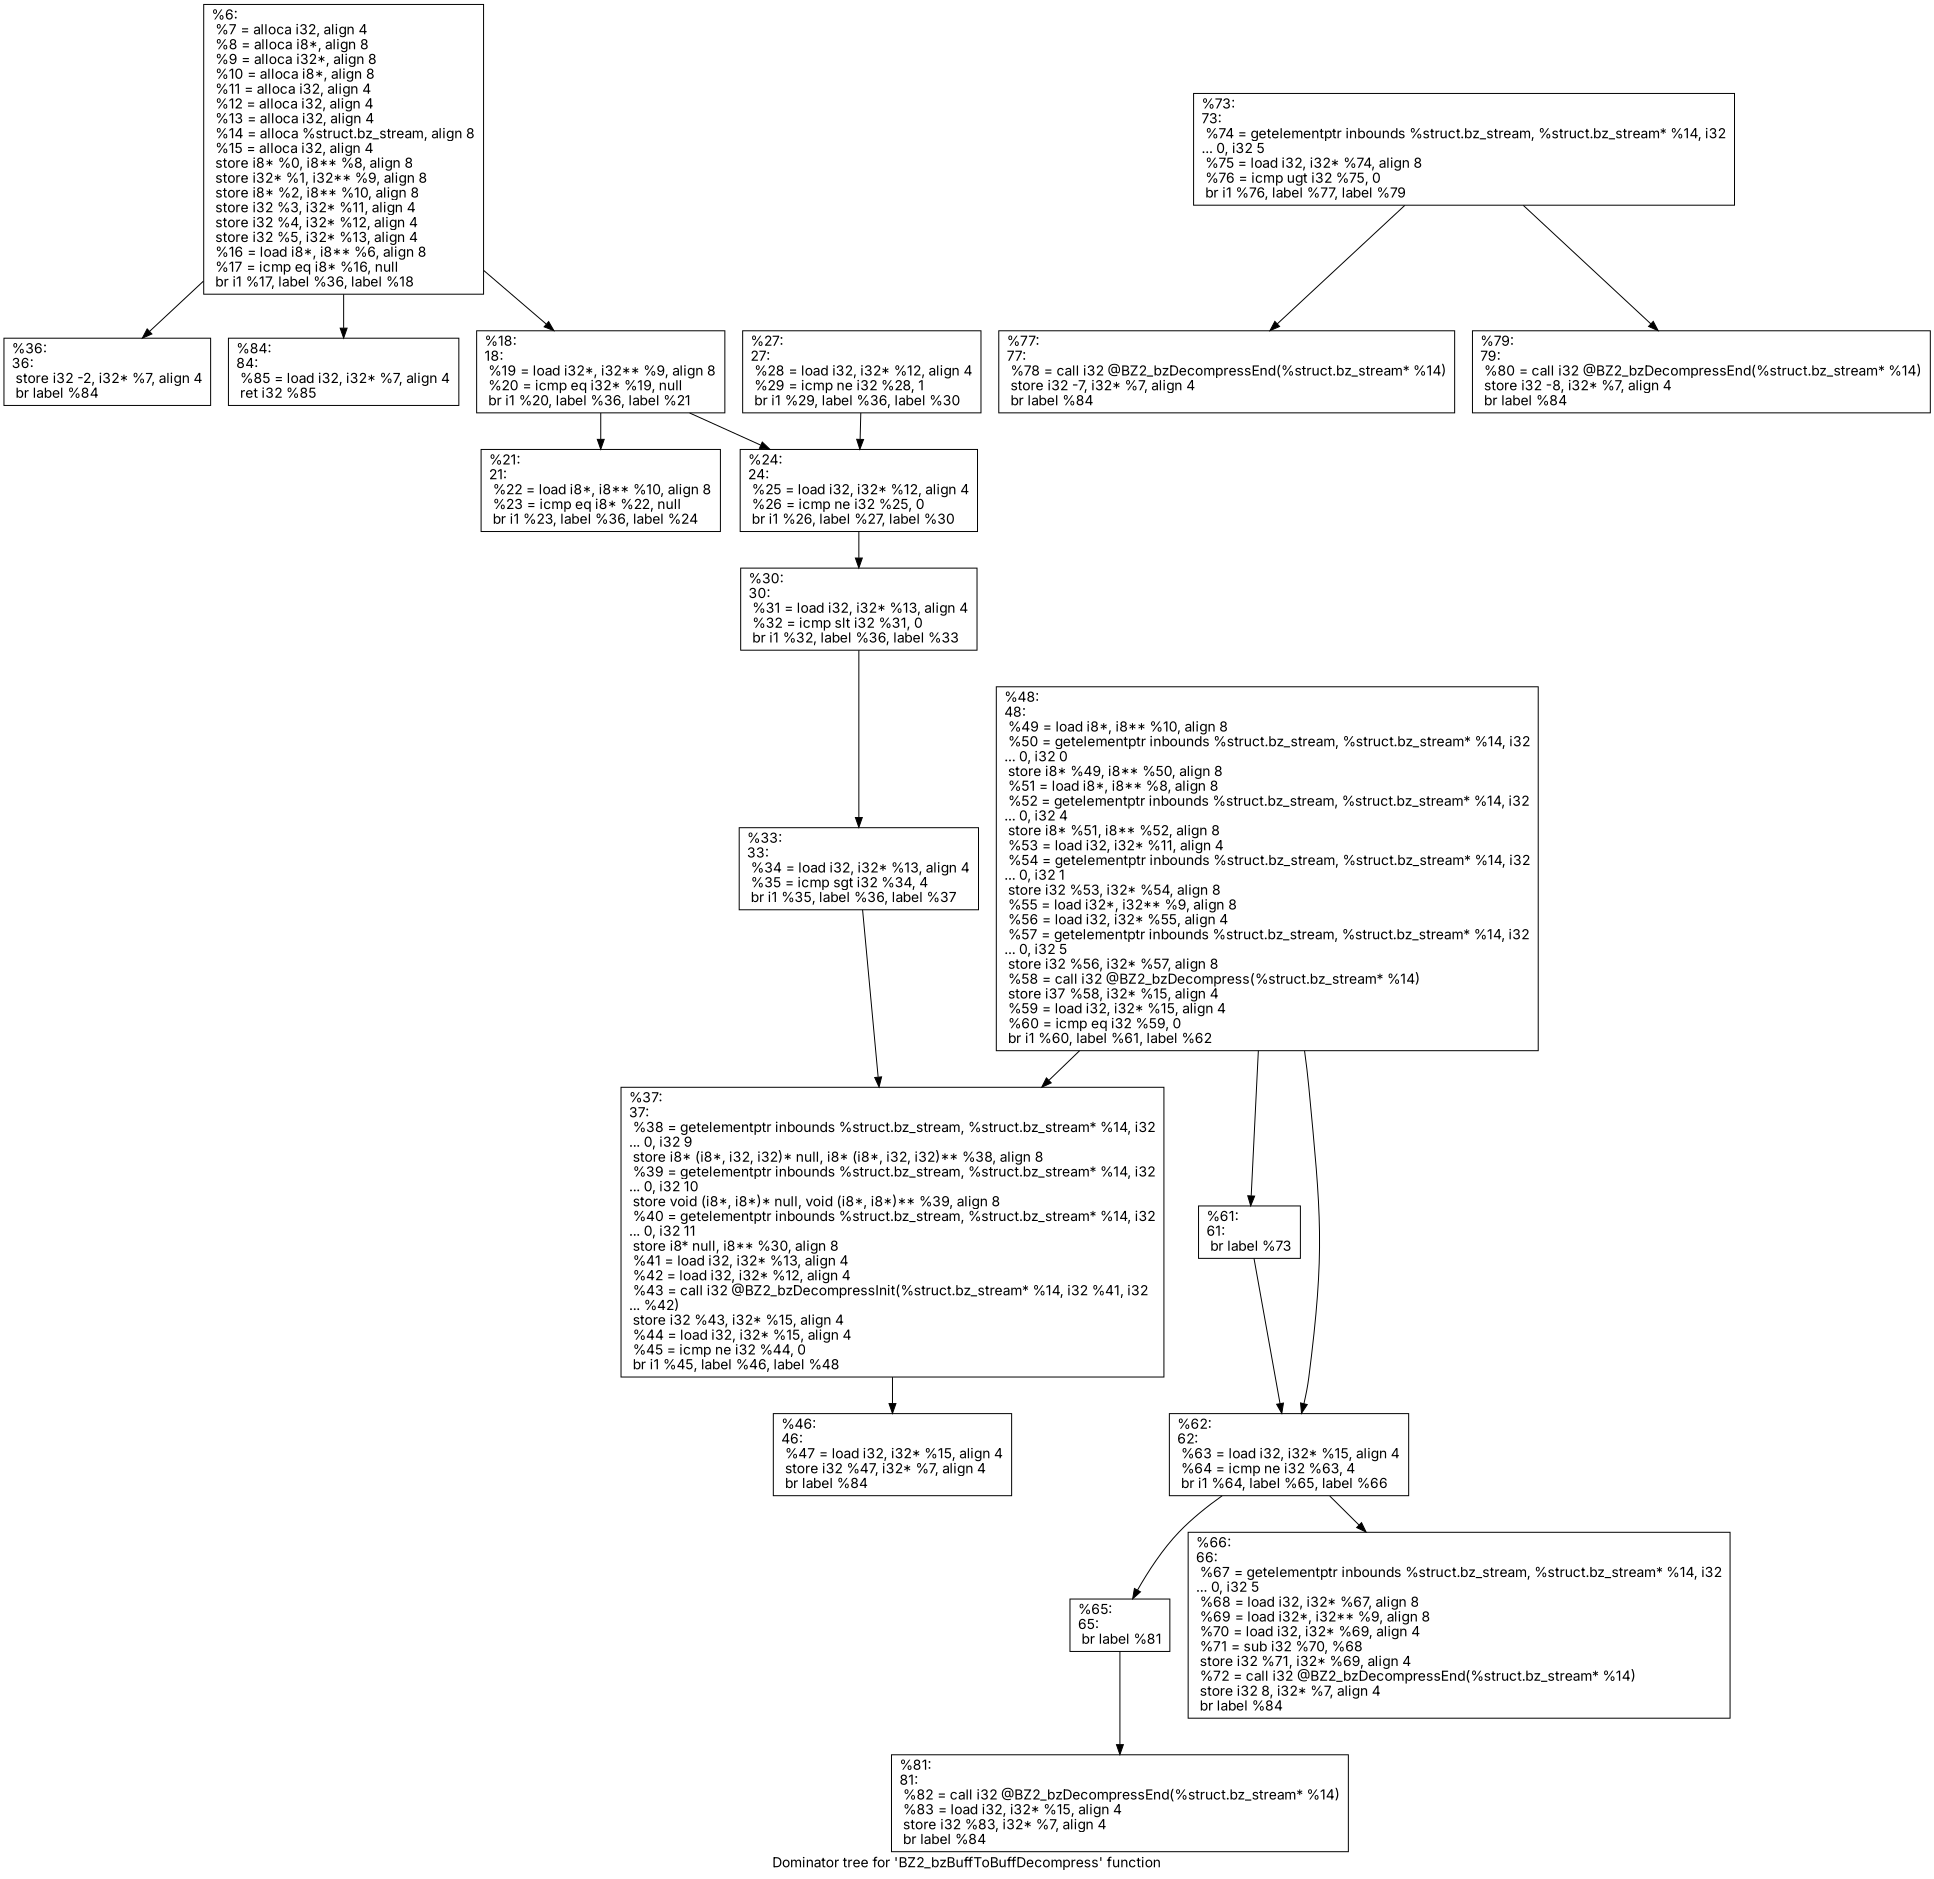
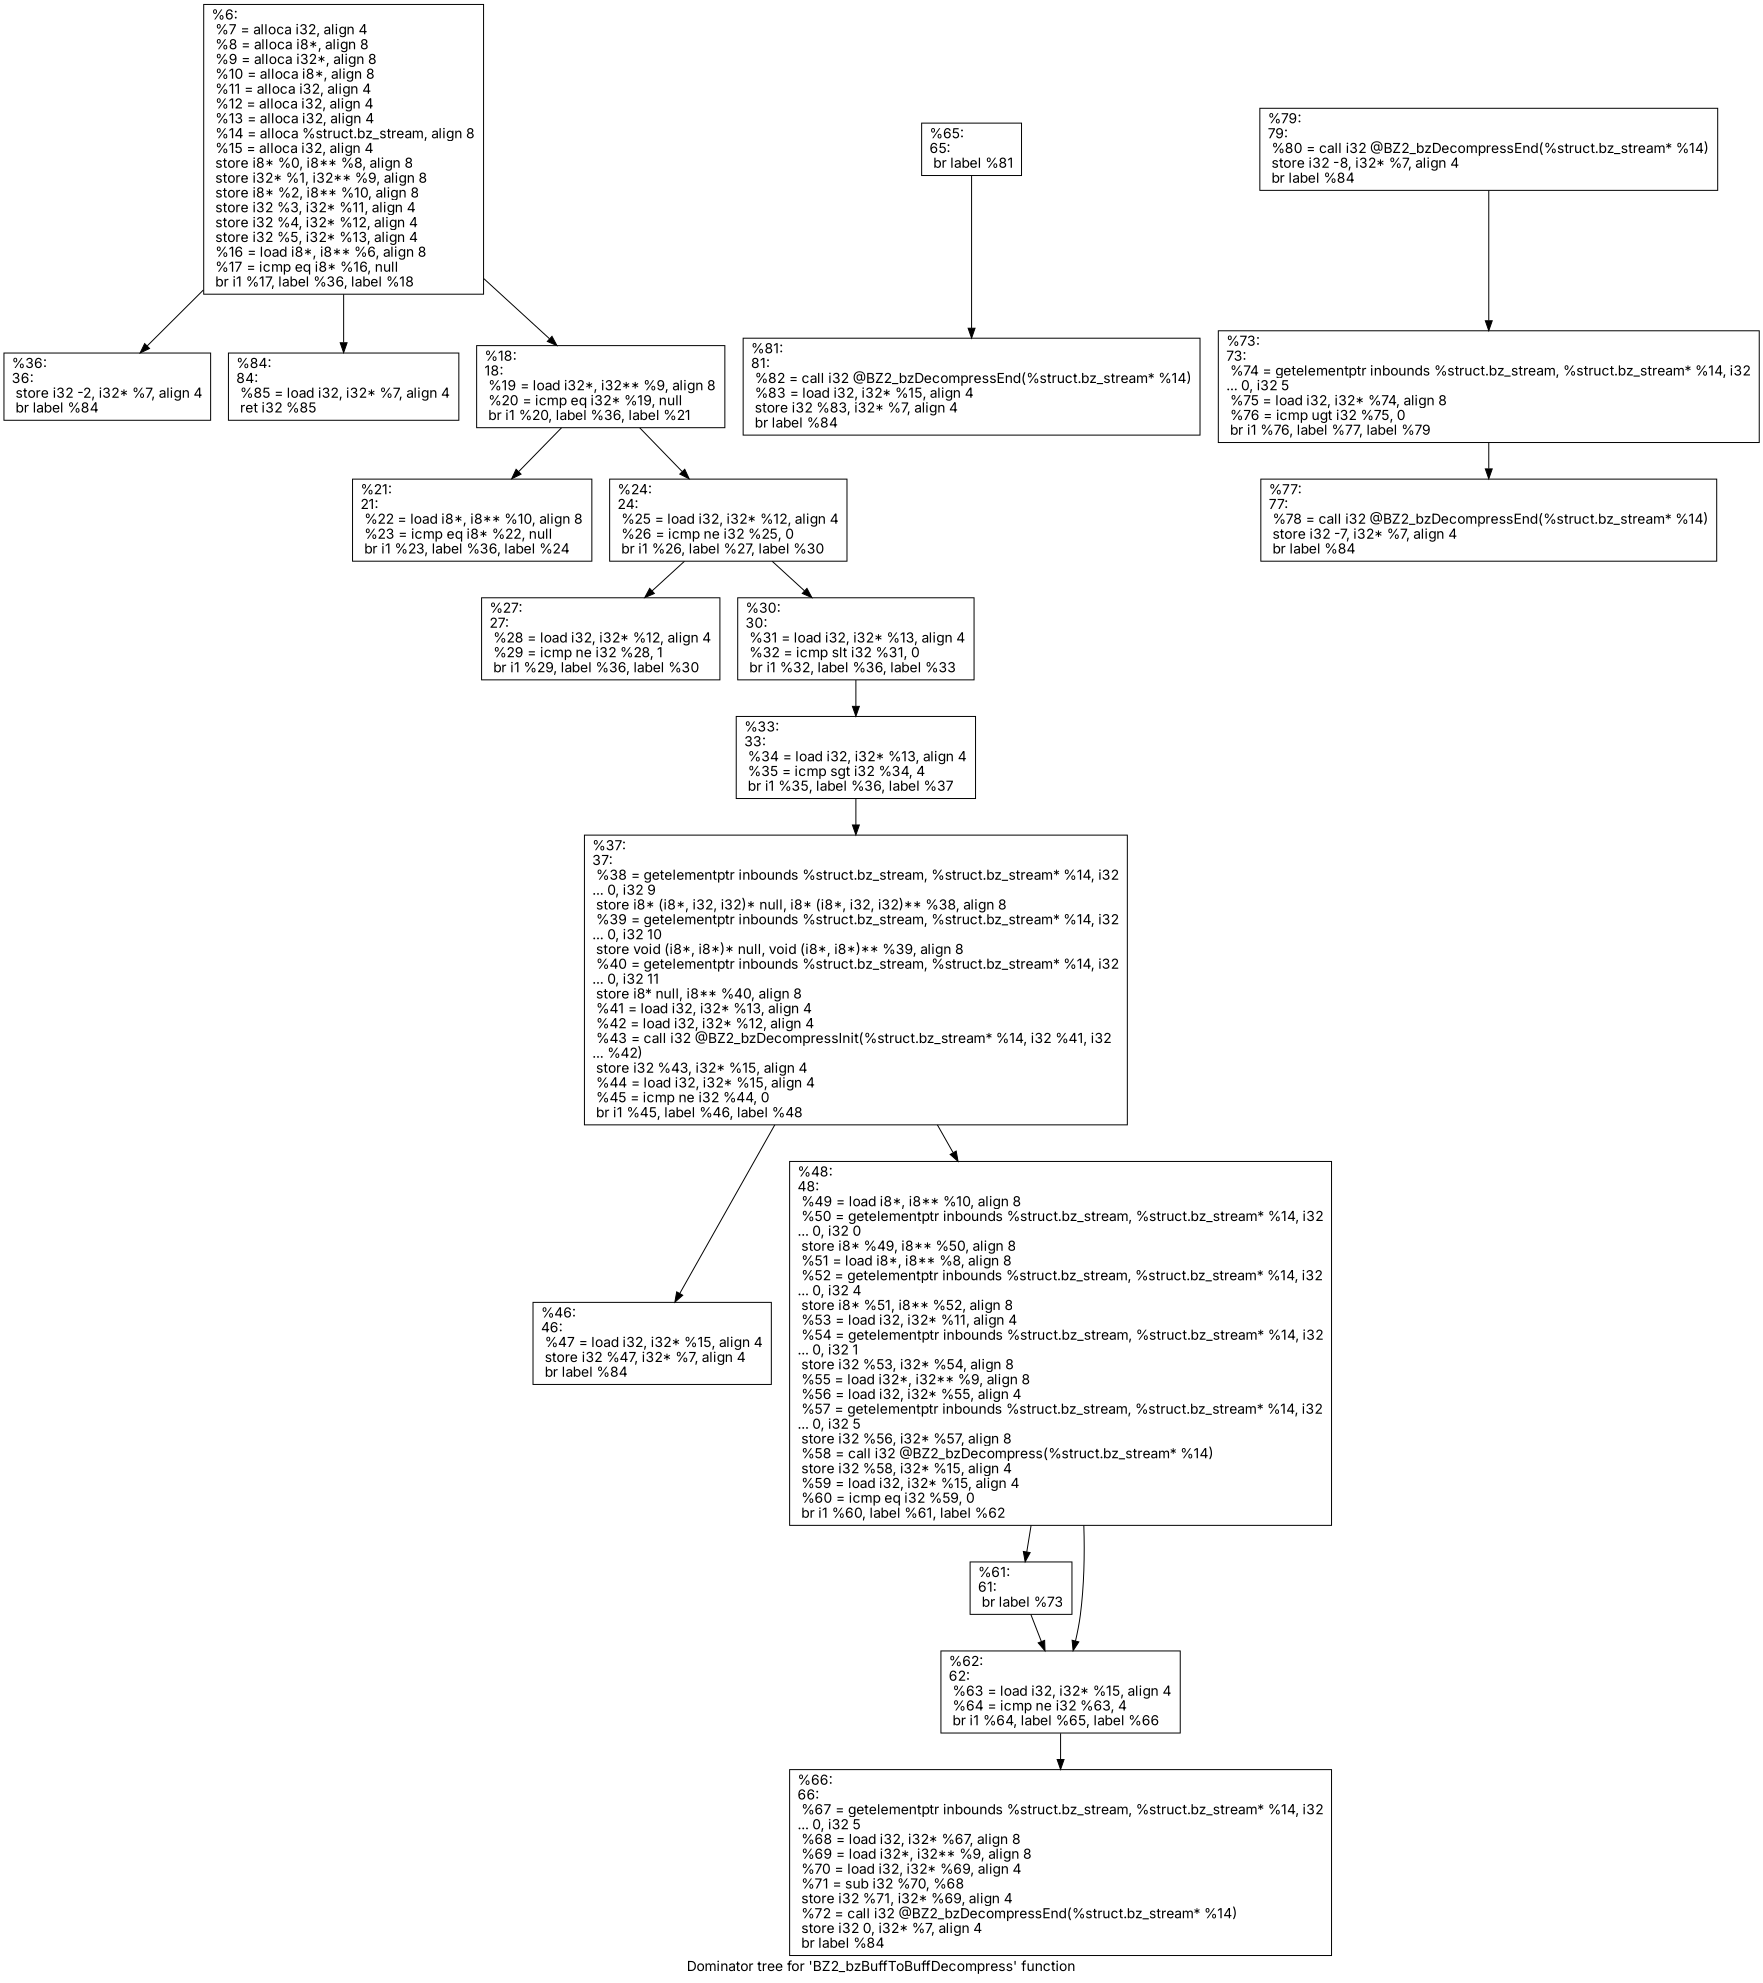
(1587, 265) -> (1489, 256)
(860, 426) -> (668, 576)
(1112, 994) -> (905, 1469)
(1064, 1065) -> (945, 1139)
(734, 1246) -> (698, 994)
(1174, 1538) -> none
(1289, 1691) -> (890, 1929)
